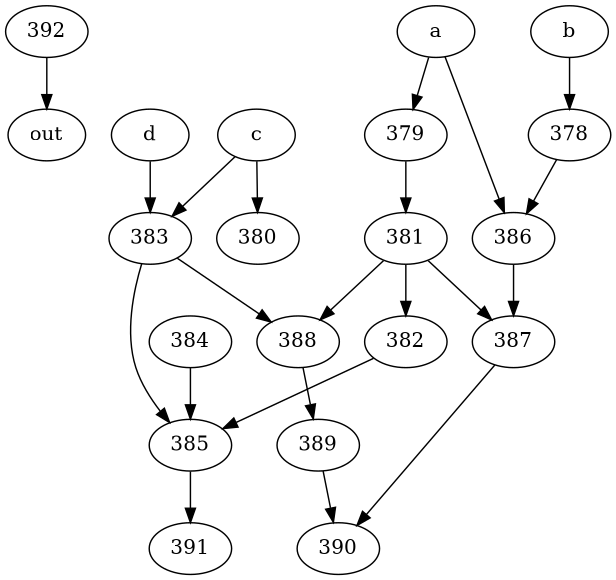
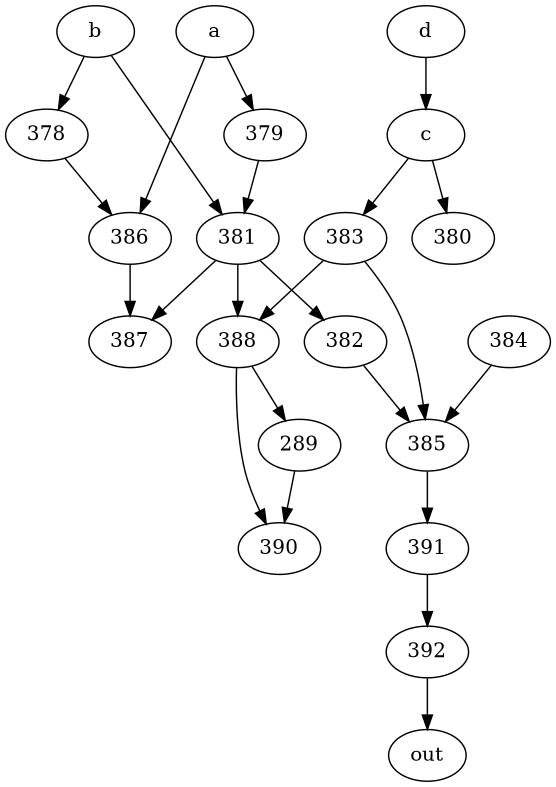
none -> (162, 129)
(150, 180) -> (426, 76)
(431, 440) -> (240, 441)
(318, 445) -> (300, 445)
none -> (427, 593)
